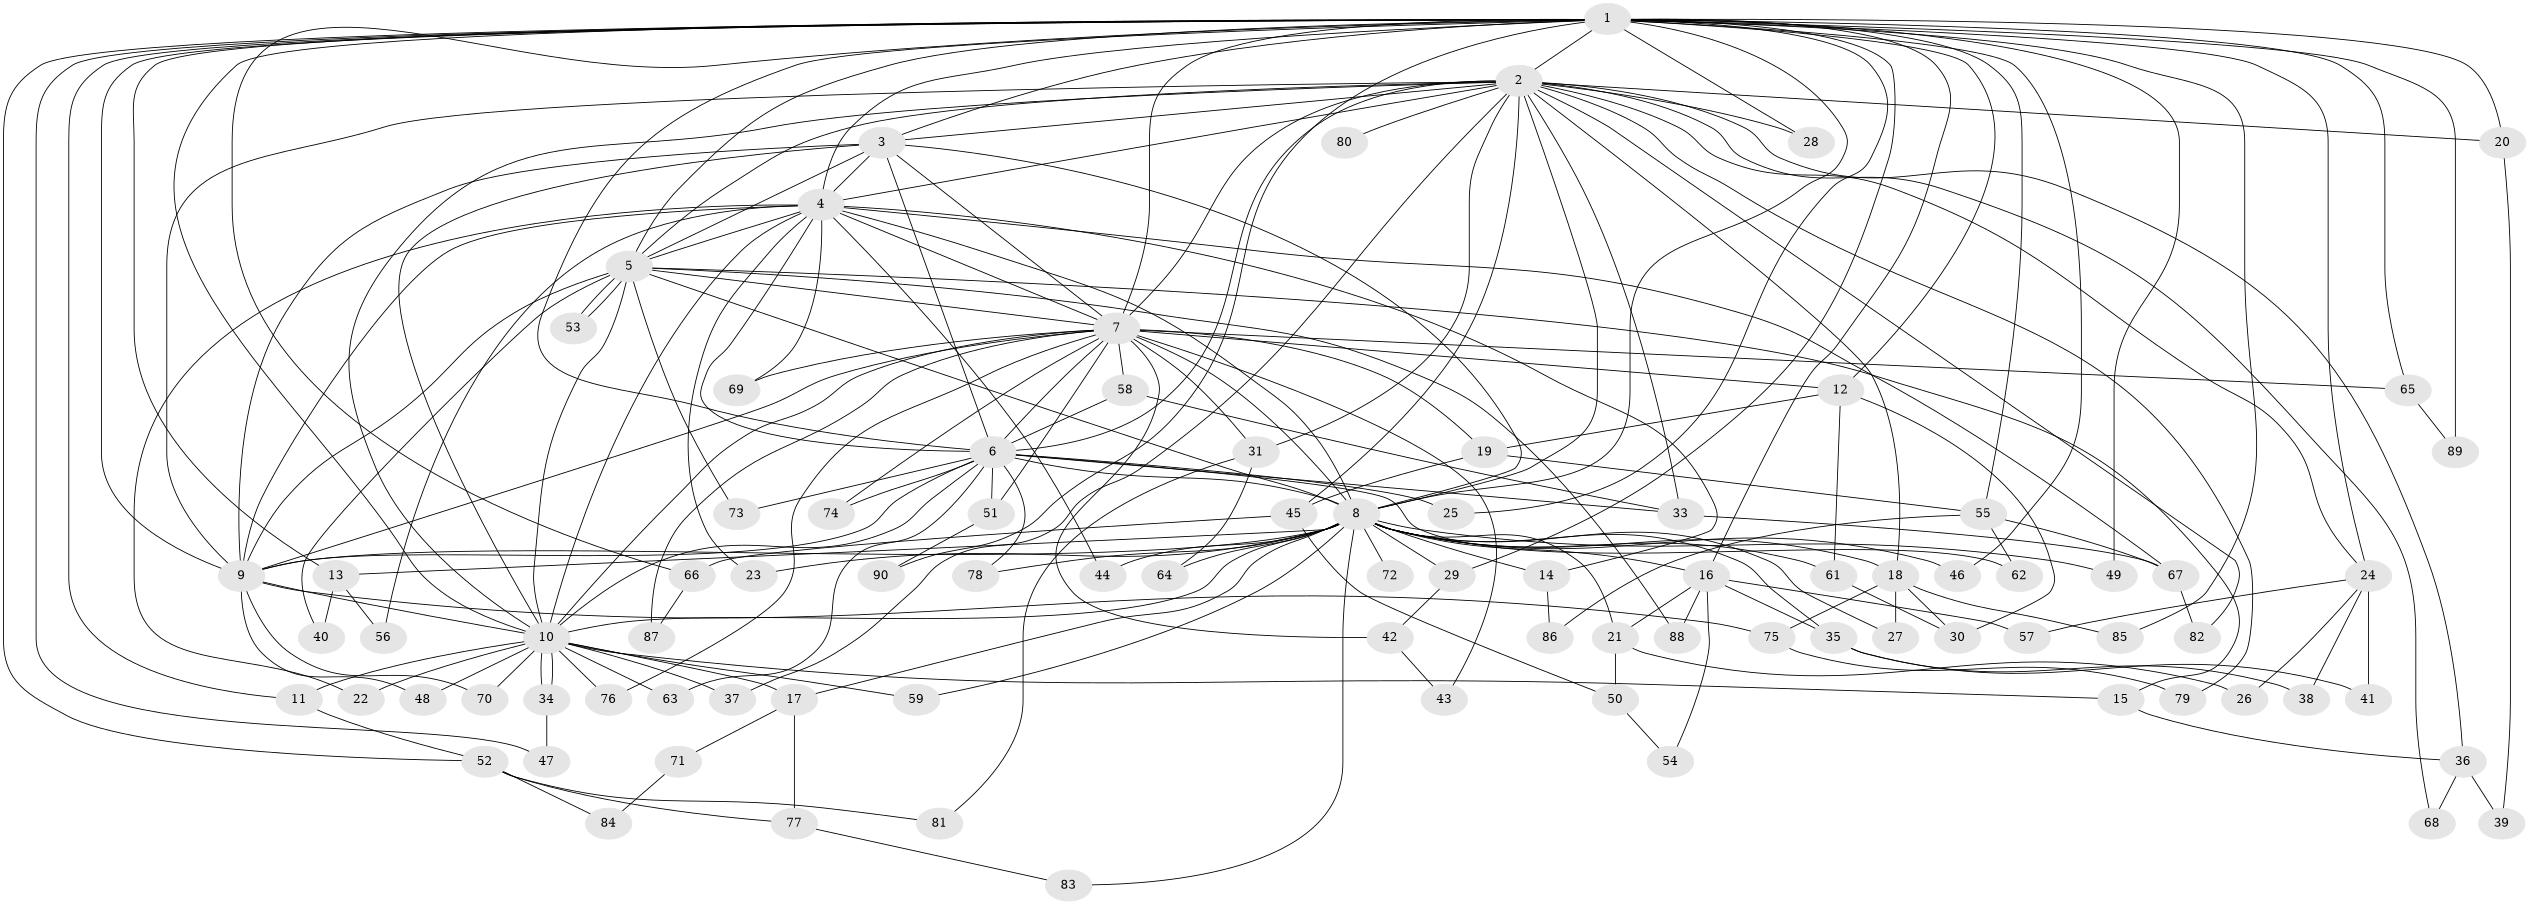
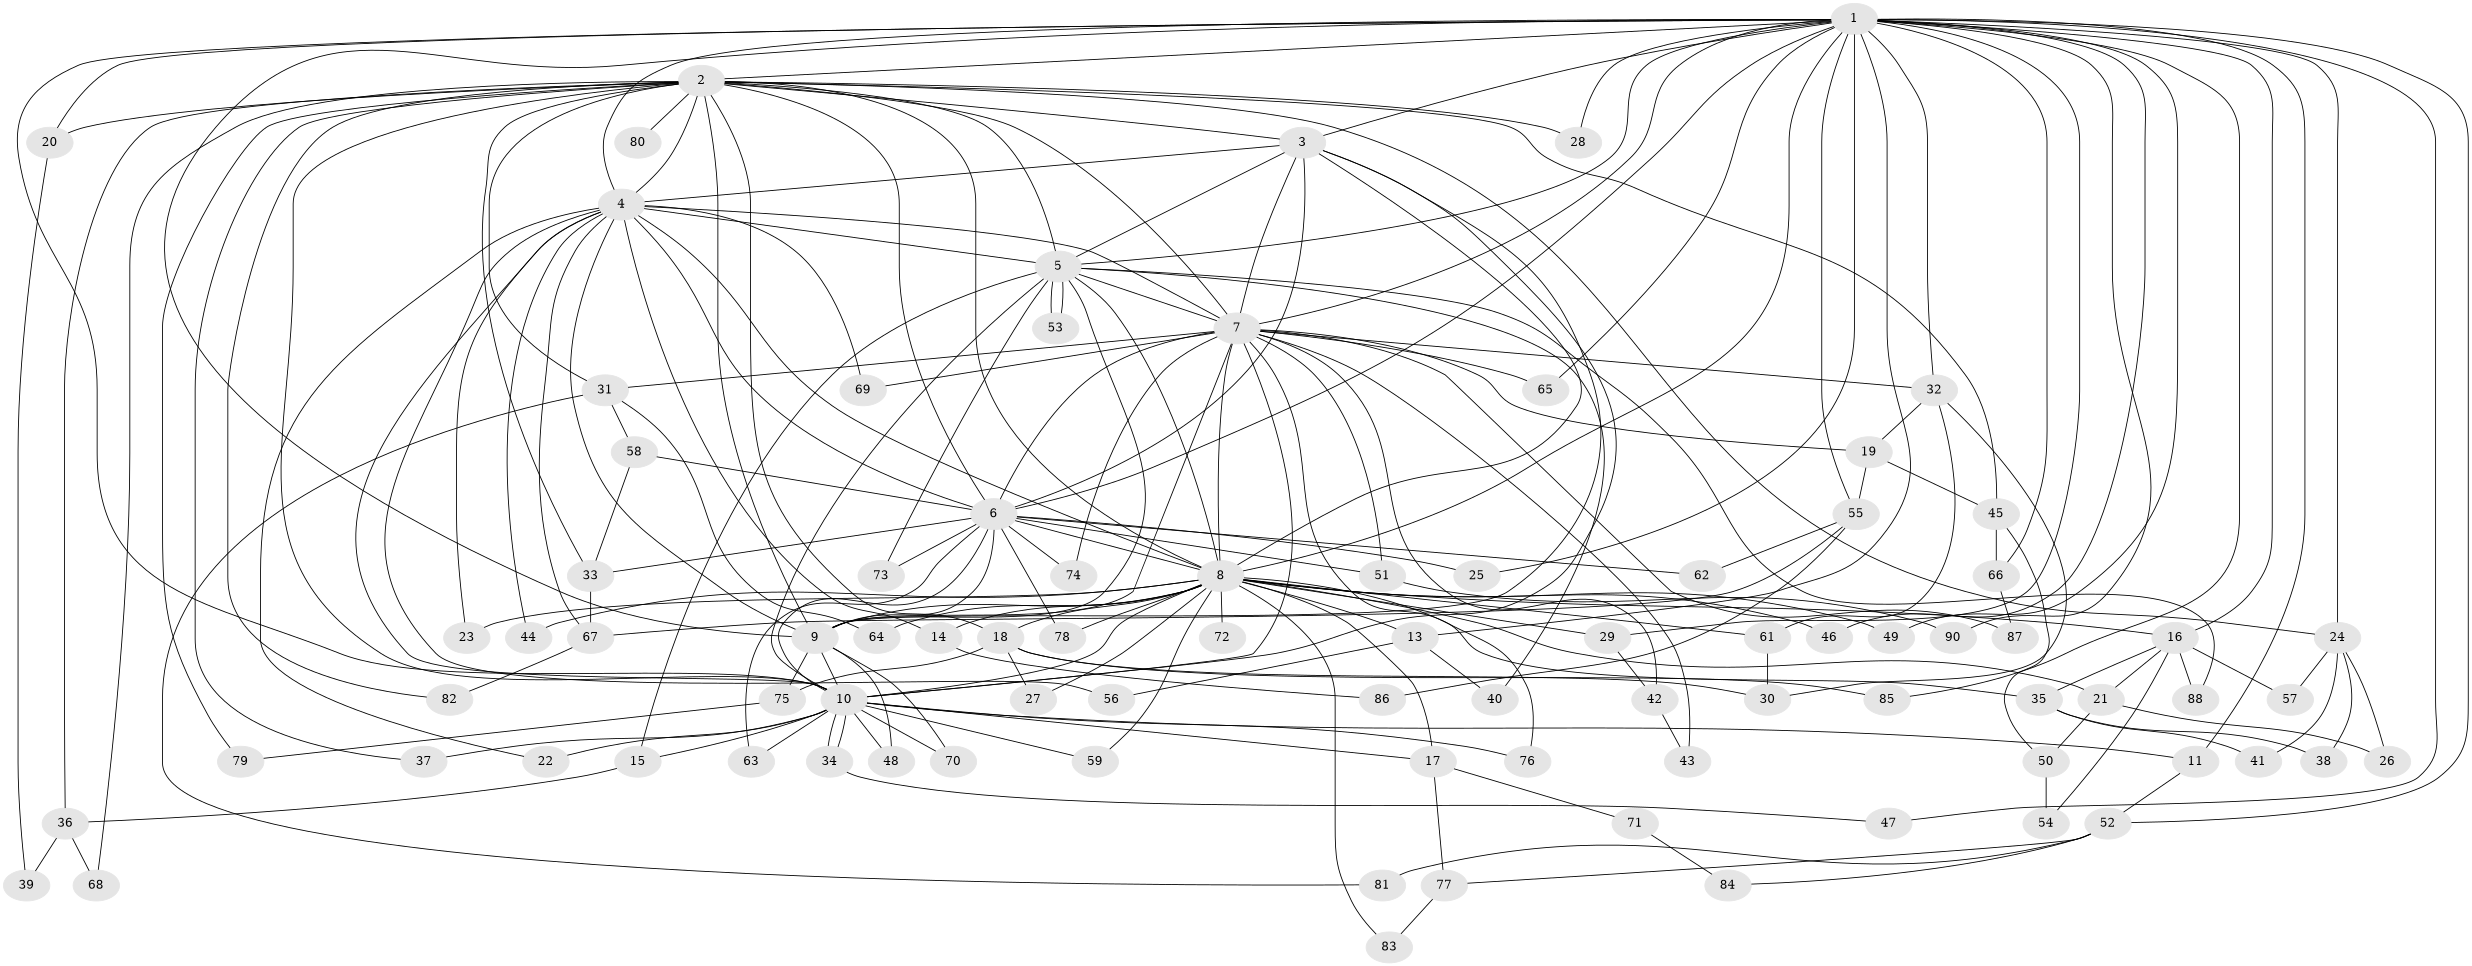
(1121, 359) -> (620, 421)
(1841, 390) -> (1934, 390)
(2455, 452) -> none
